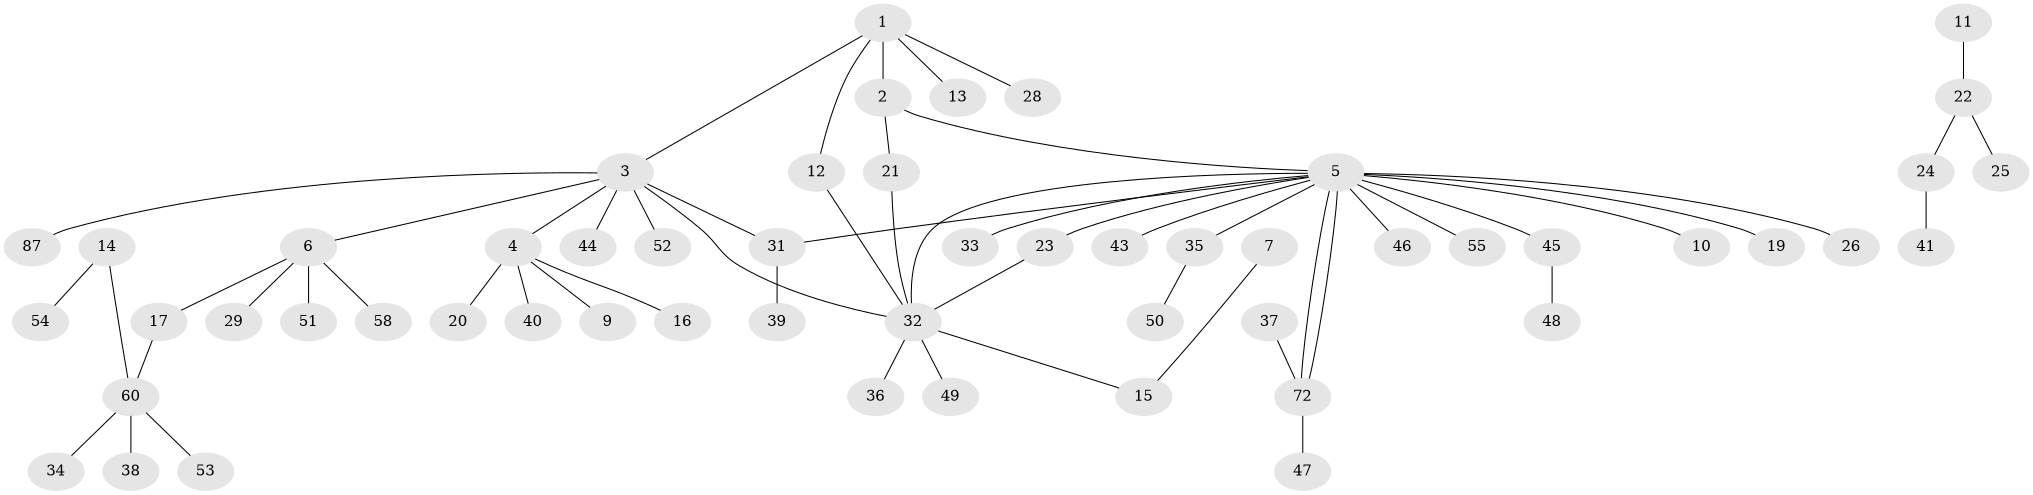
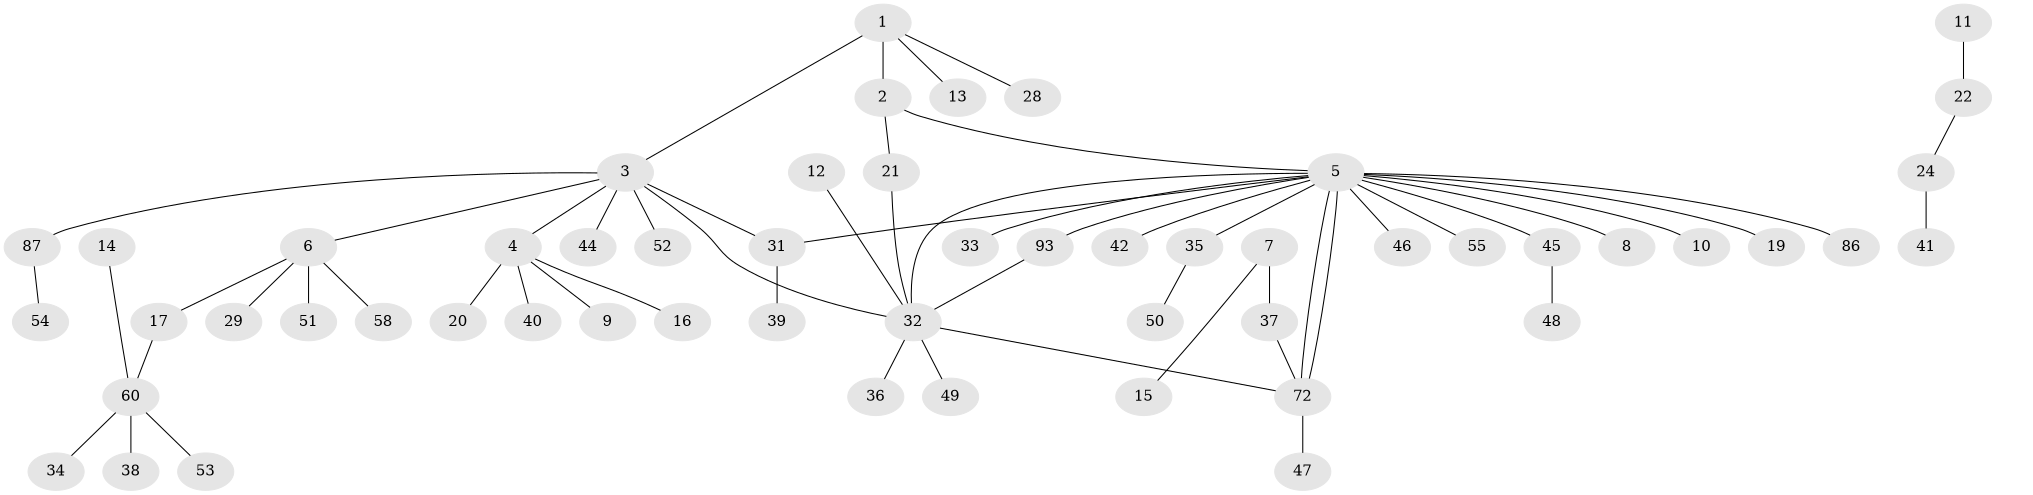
(839, 94) -> none
(2001, 172) -> none
(1045, 247) -> (1045, 247)
(1120, 247) -> (1120, 247)
none -> (1627, 247)
(1851, 247) -> (1851, 247)
(74, 285) -> (36, 285)
none -> (1270, 285)
(1029, 360) -> (1108, 359)
